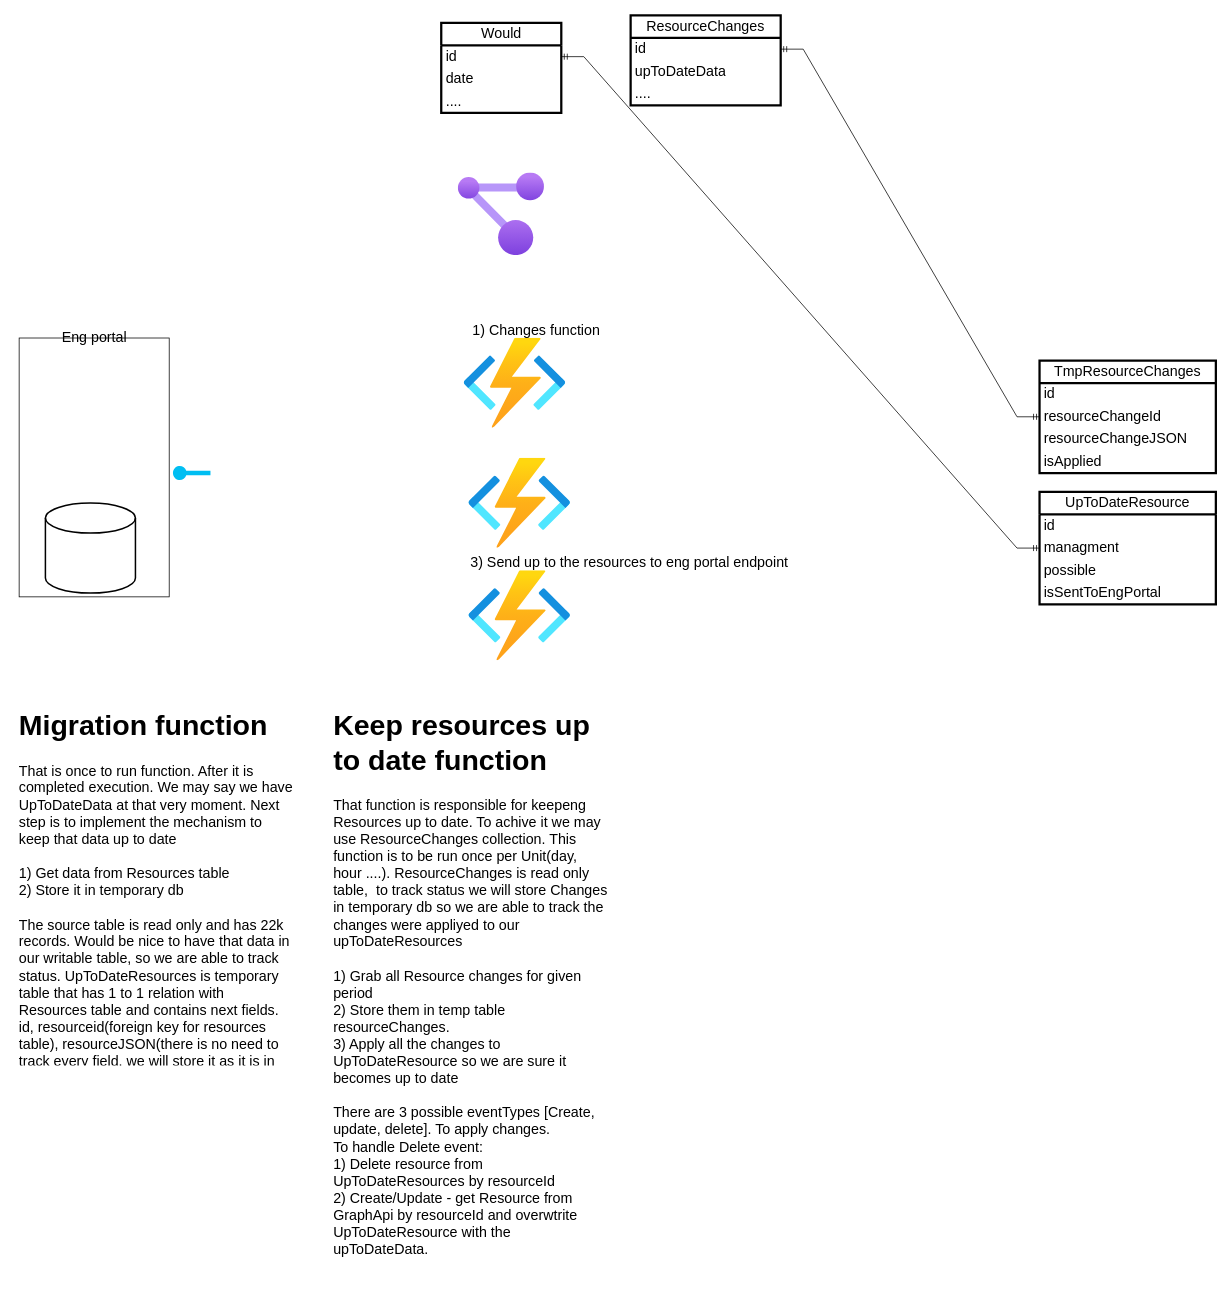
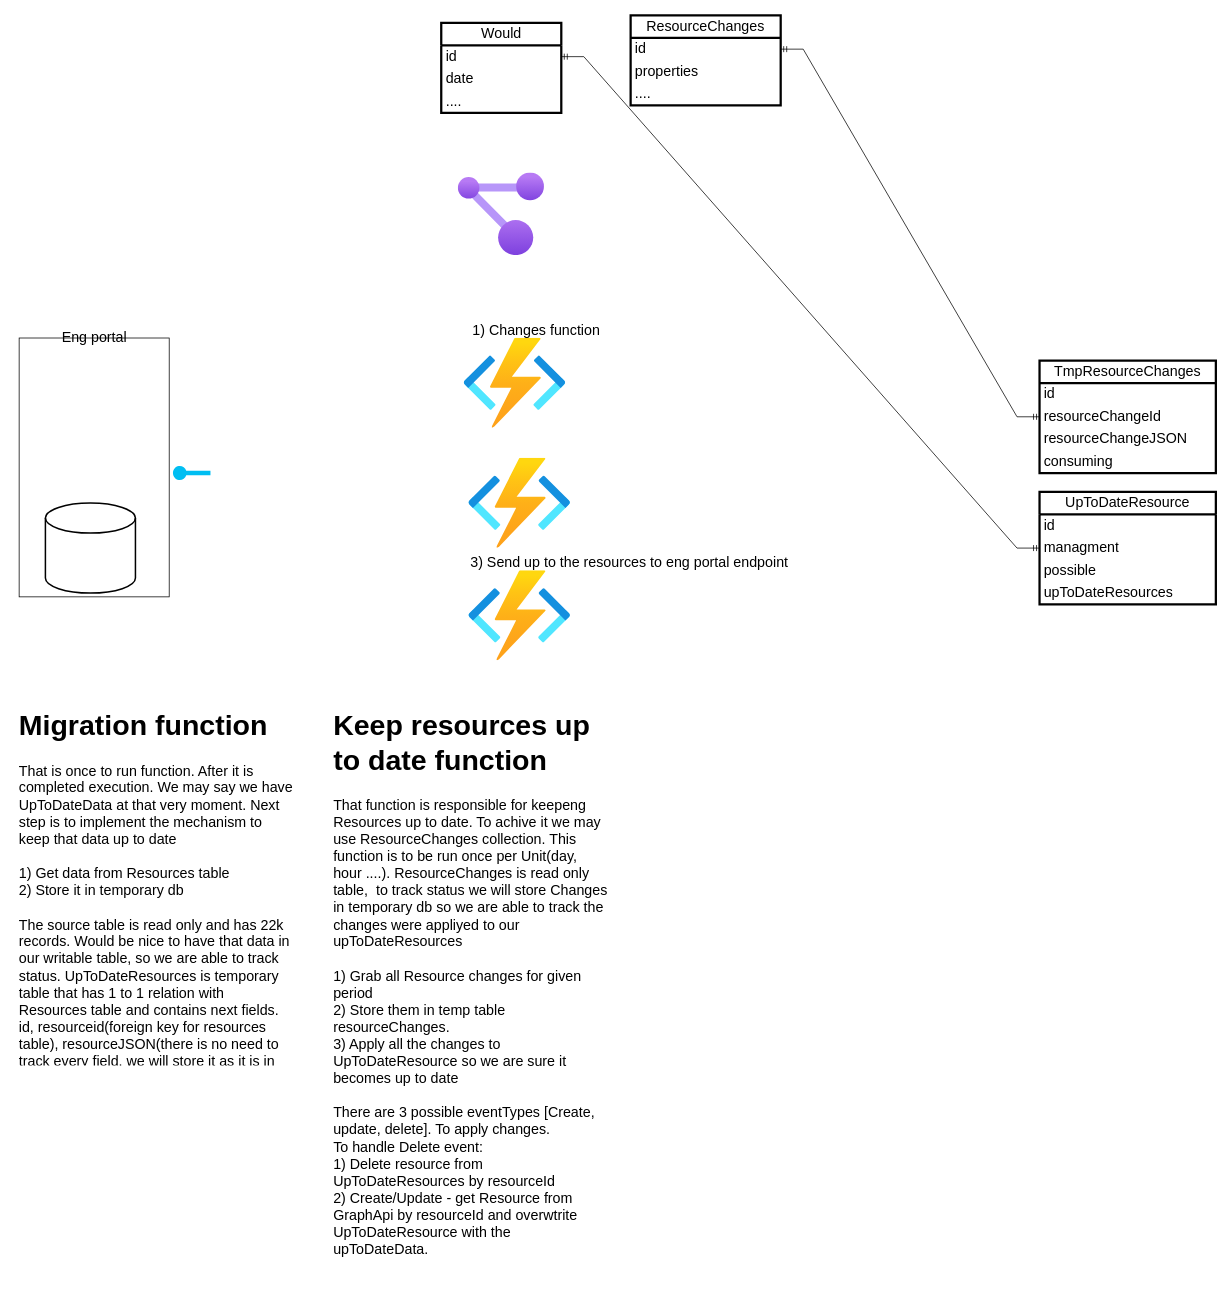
(683, 72) -> (673, 72)
(1074, 462) -> (1078, 462)
(1108, 593) -> (1111, 593)
